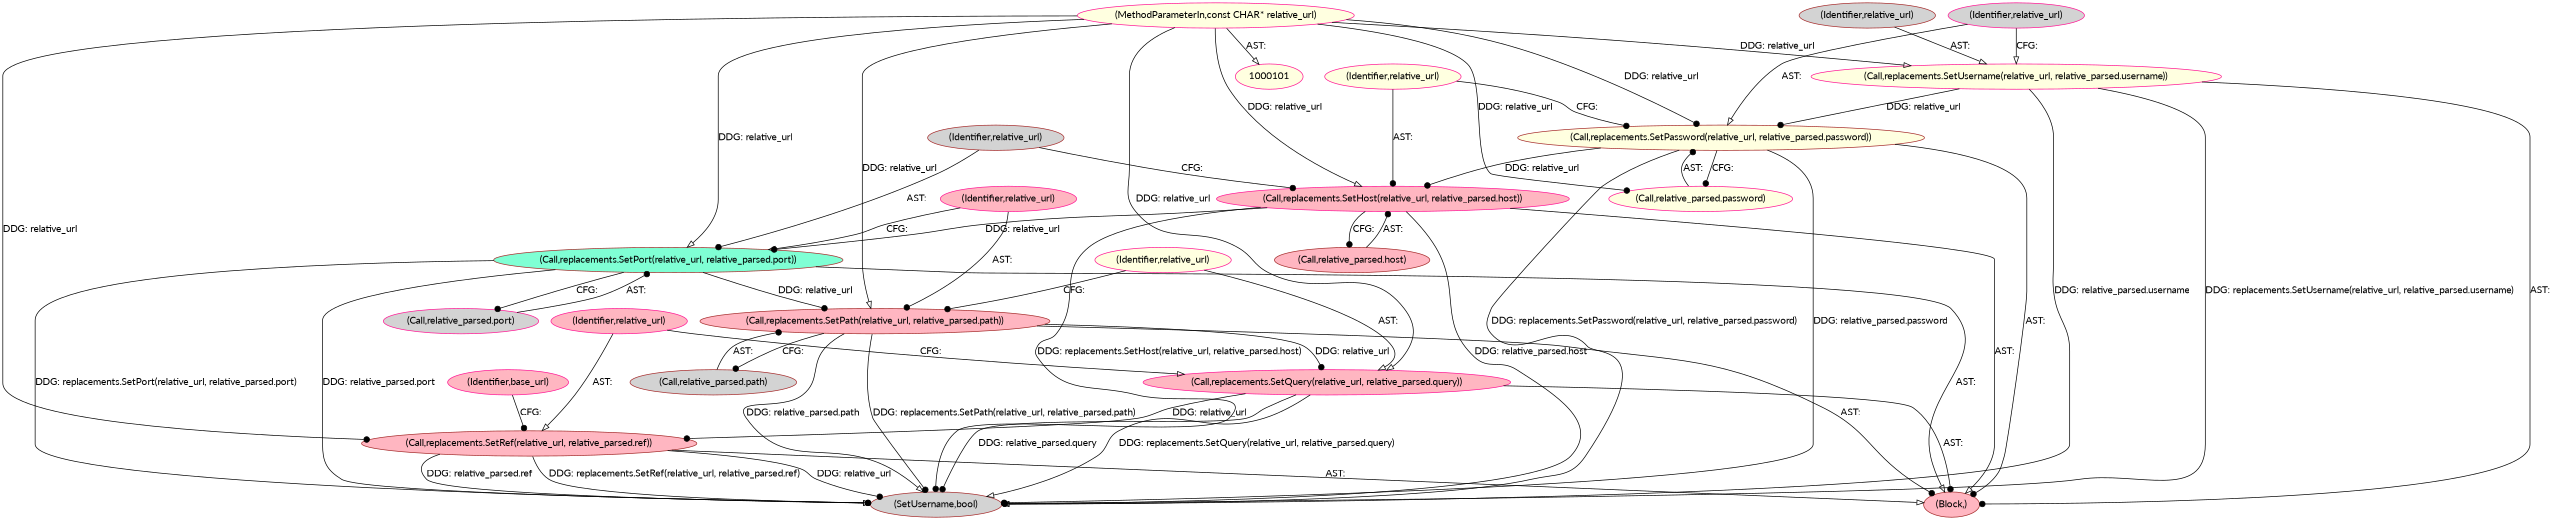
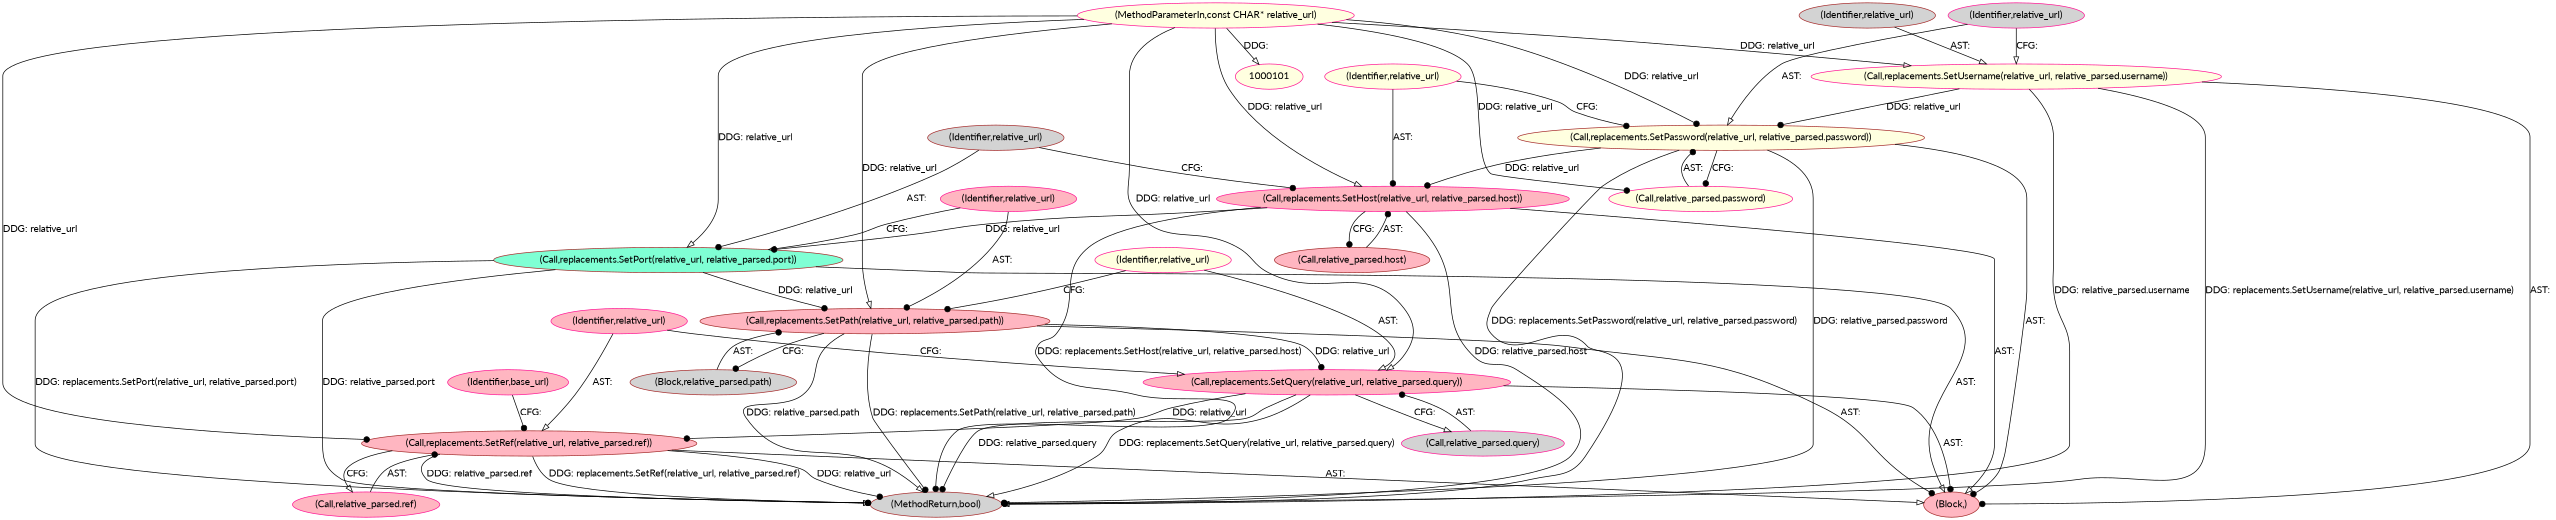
(1258, 46) -> (1258, 46)
(461, 321) -> none
(713, 382) -> (713, 382)
none -> (1483, 443)
none -> (366, 505)
(936, 505) -> (936, 505)
